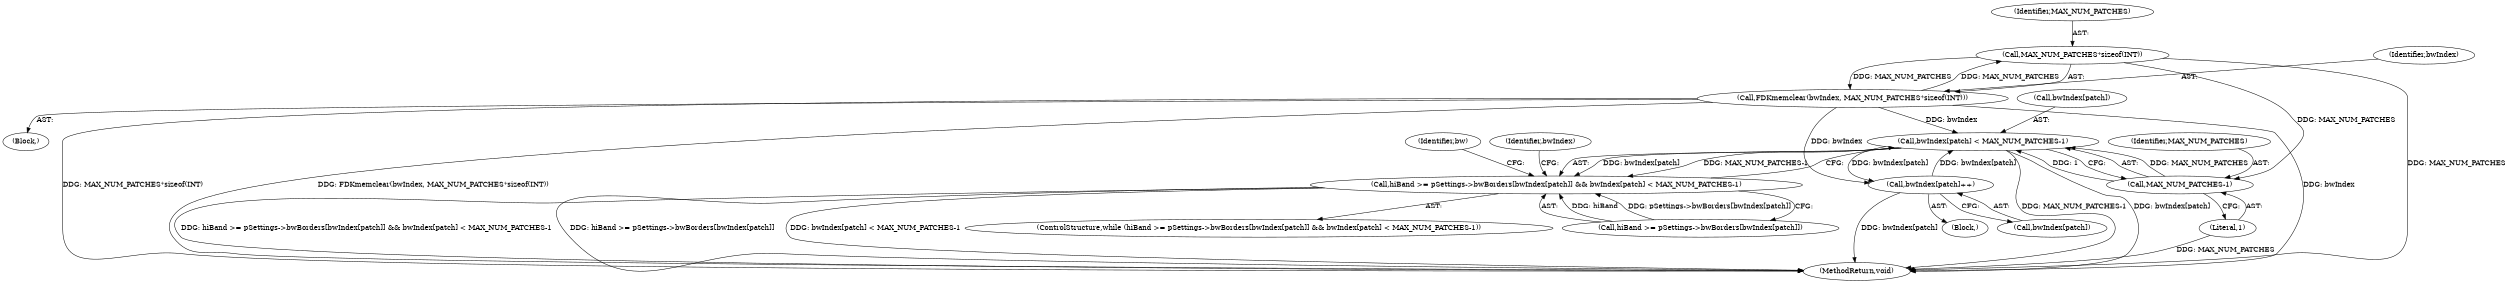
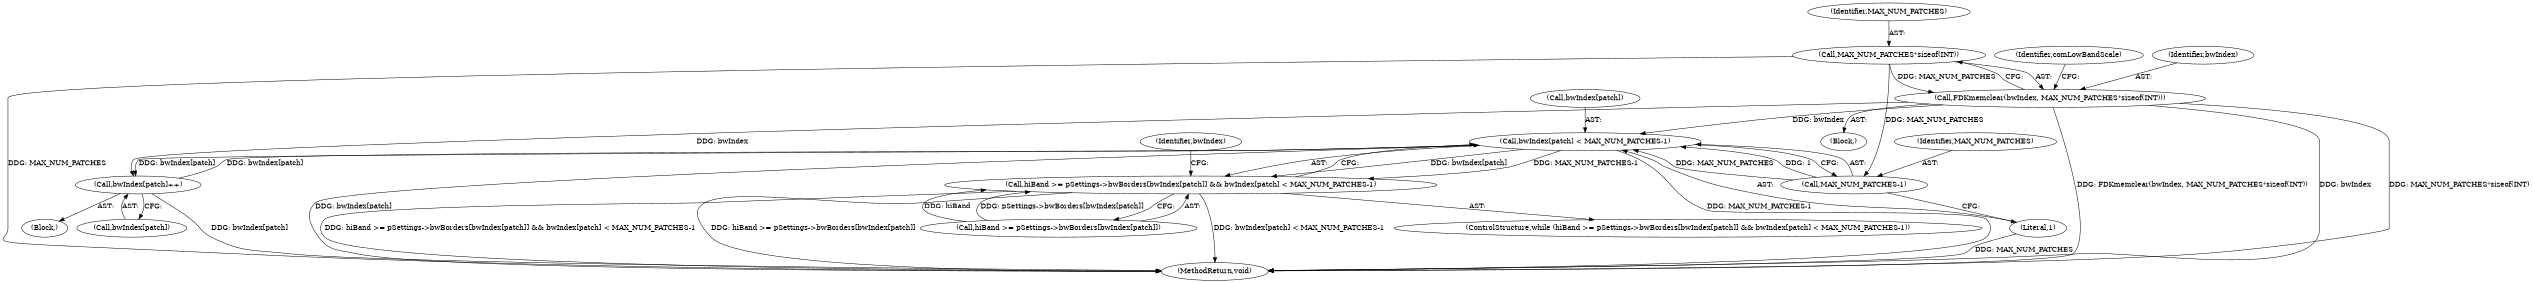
none -> (2069, 55)
(2010, 77) -> (2015, 77)
(1443, 142) -> none
(2244, 202) -> (1819, 203)
